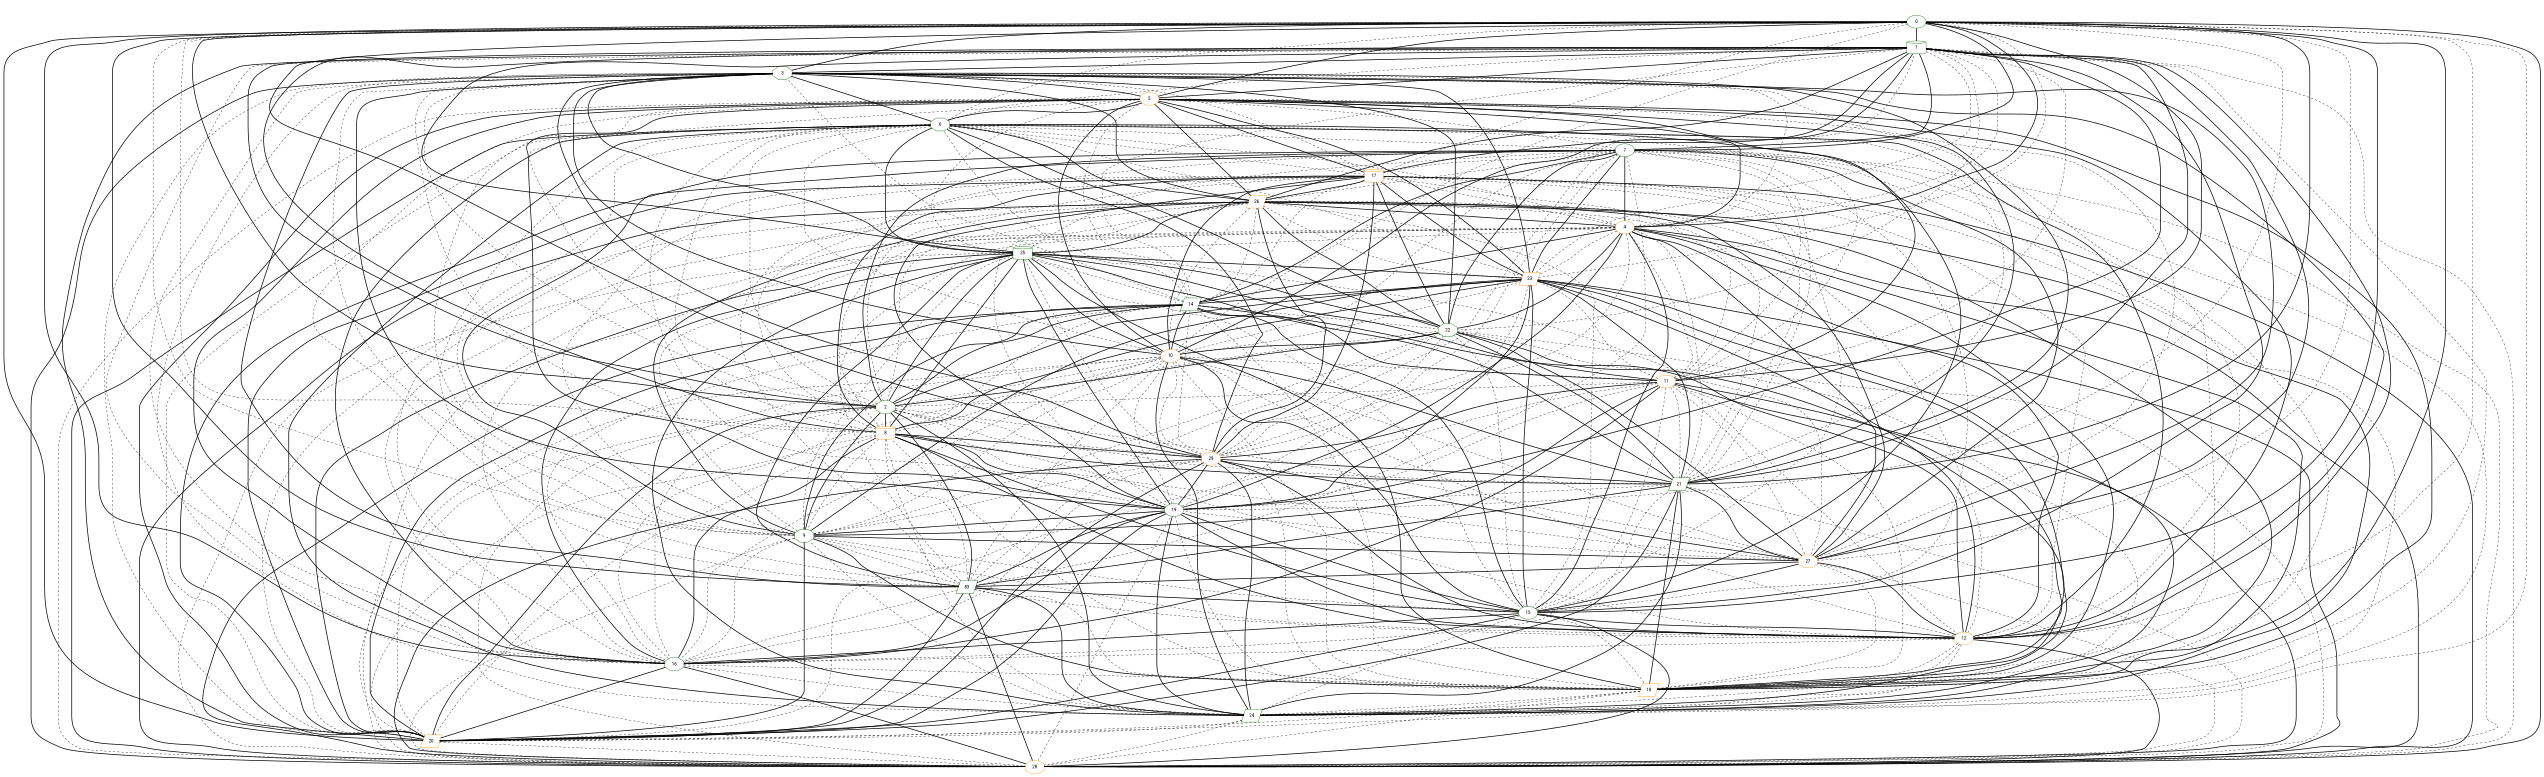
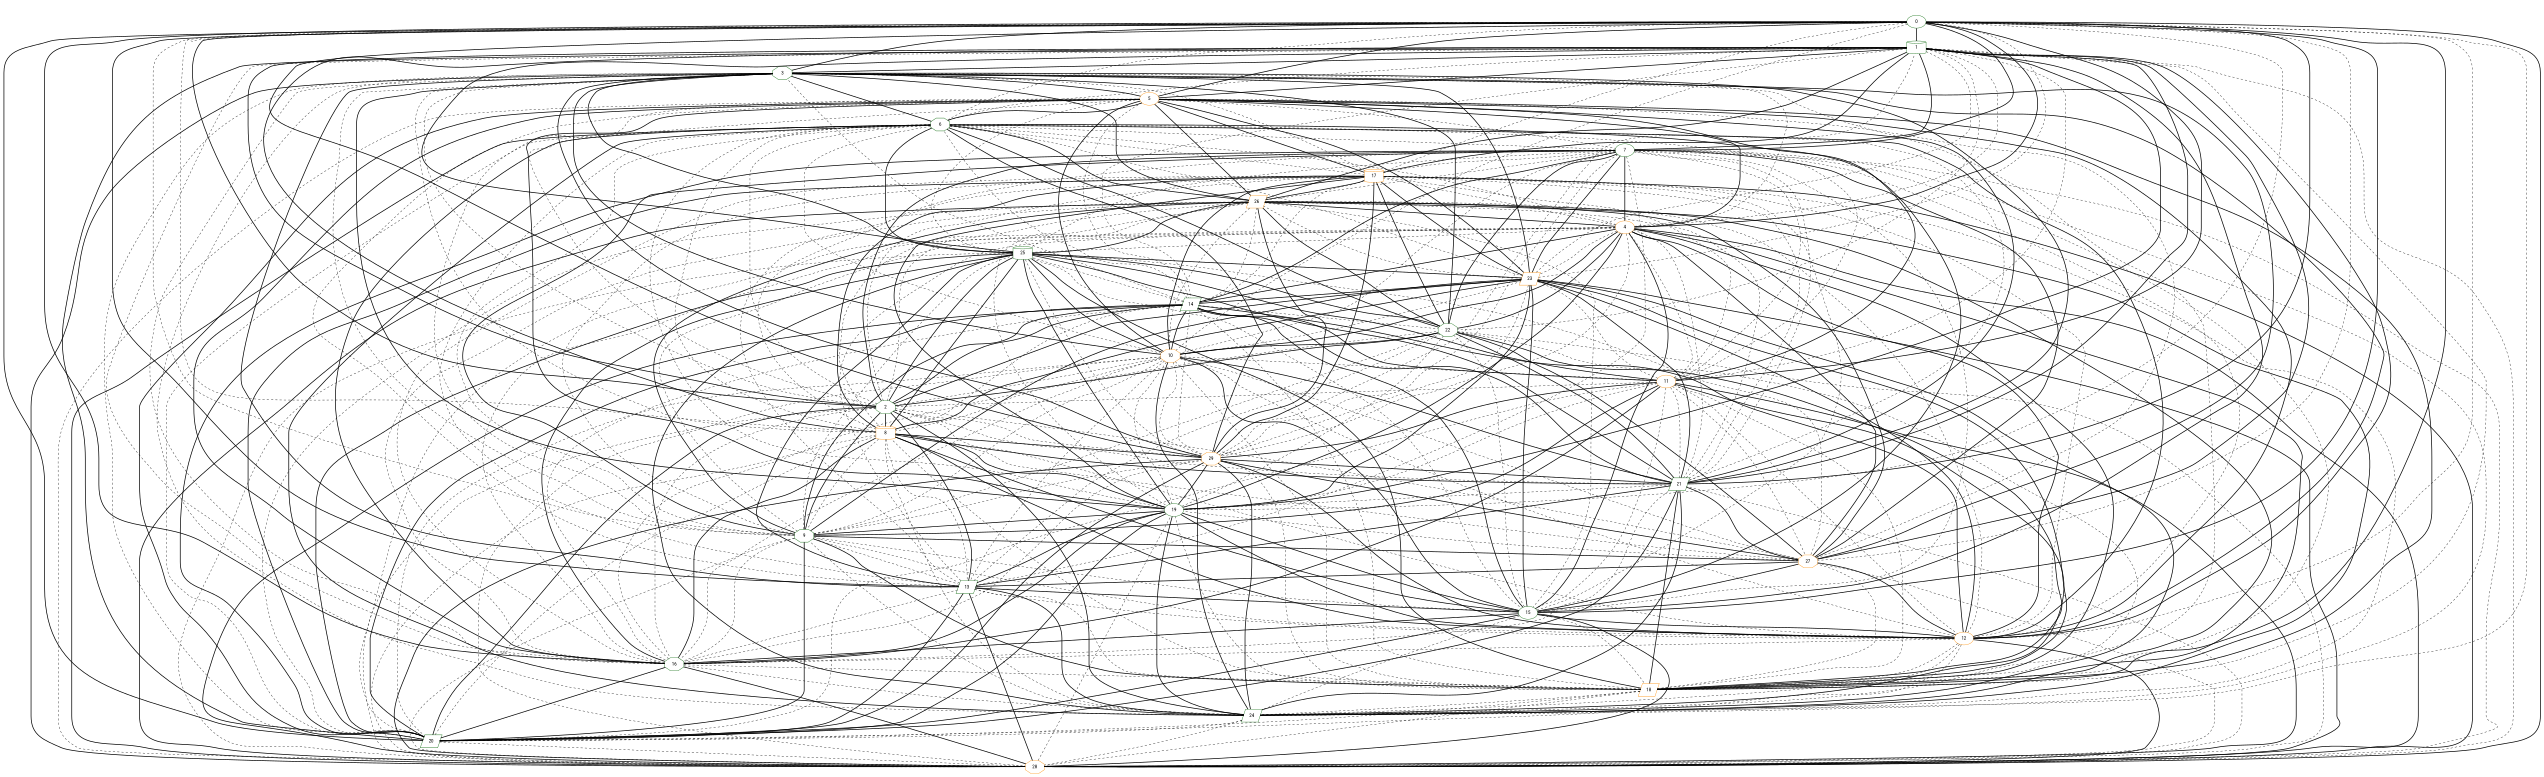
(1499, 172) -> (1397, 323)
none -> (1445, 367)
(967, 587) -> (967, 587)
(431, 741) -> (431, 741)
